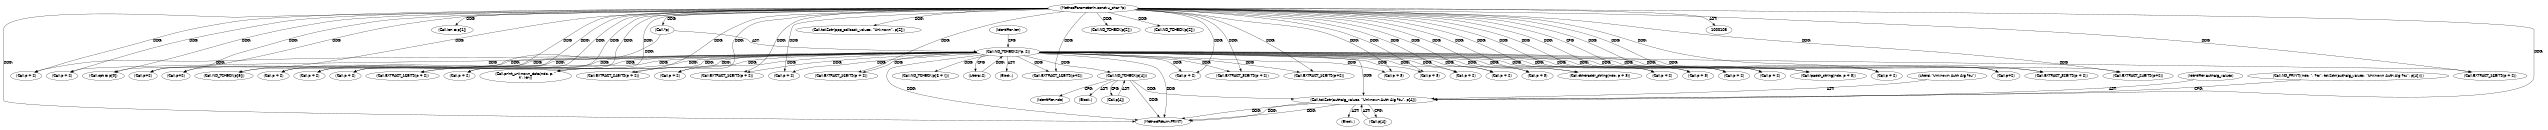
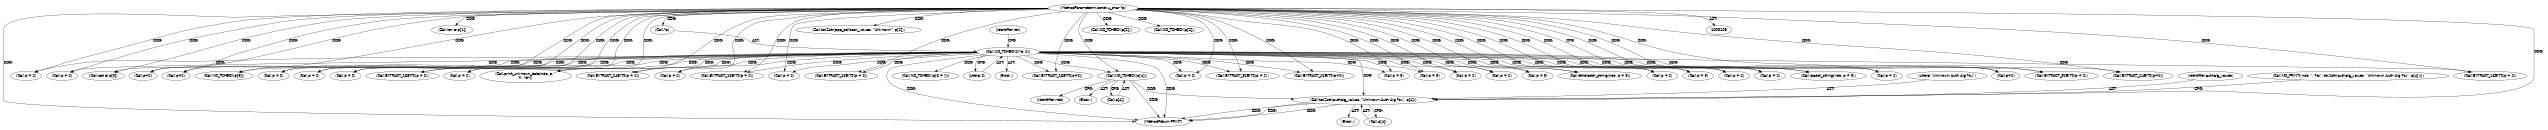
none -> (1087, 46)
(550, 55) -> (572, 63)
(1001, 63) -> (1001, 63)
